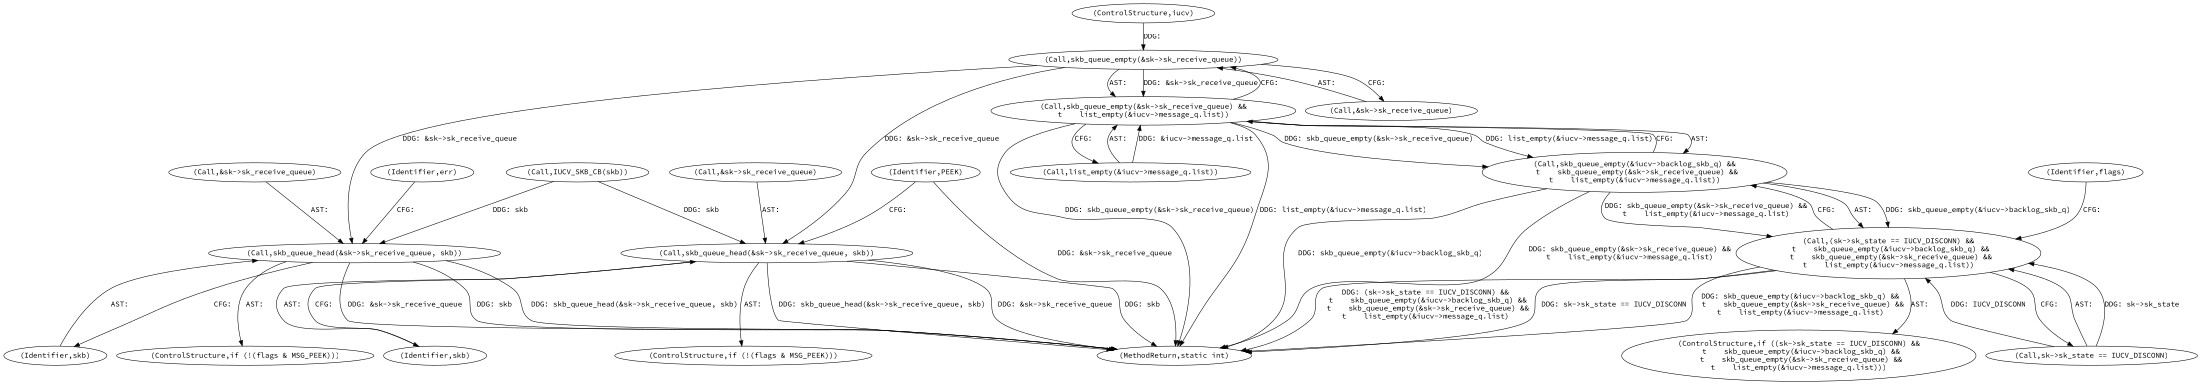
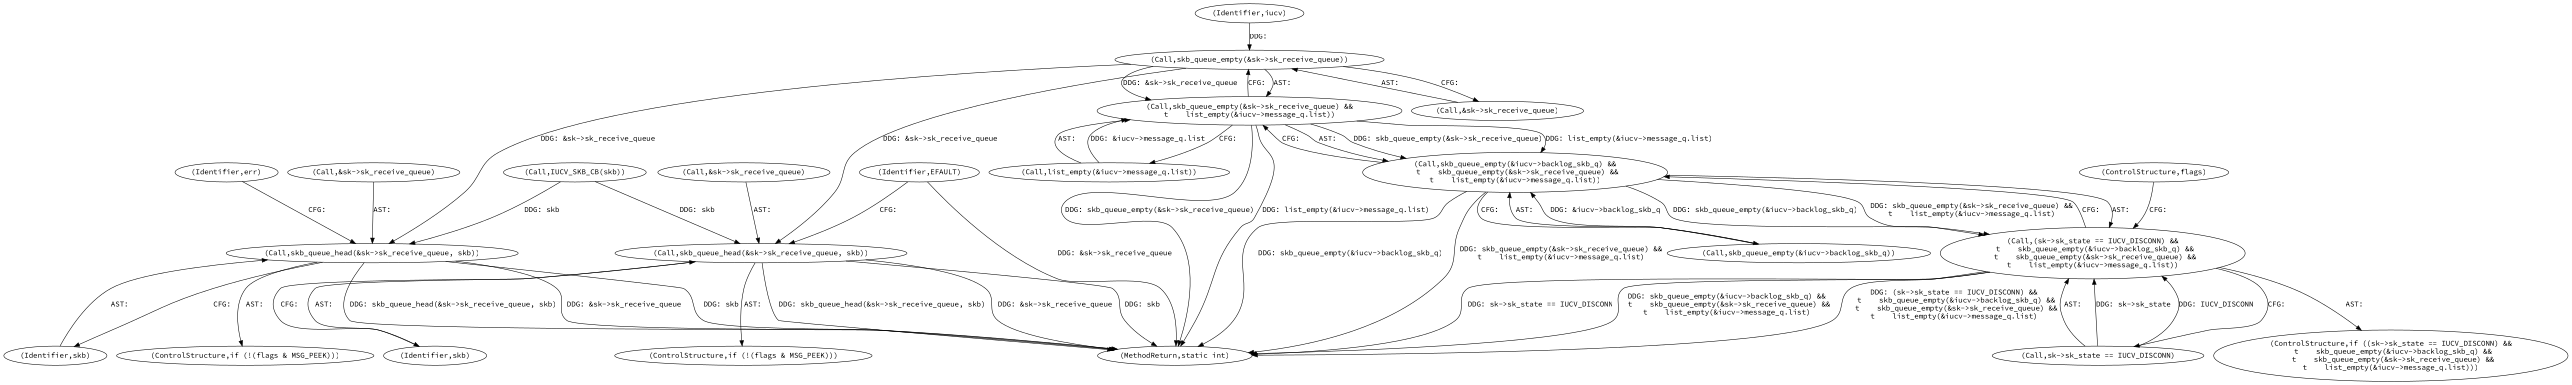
(1143, 13) -> (1249, 13)
(926, 172) -> (919, 172)
(2086, 172) -> (2154, 172)
none -> (1799, 253)
